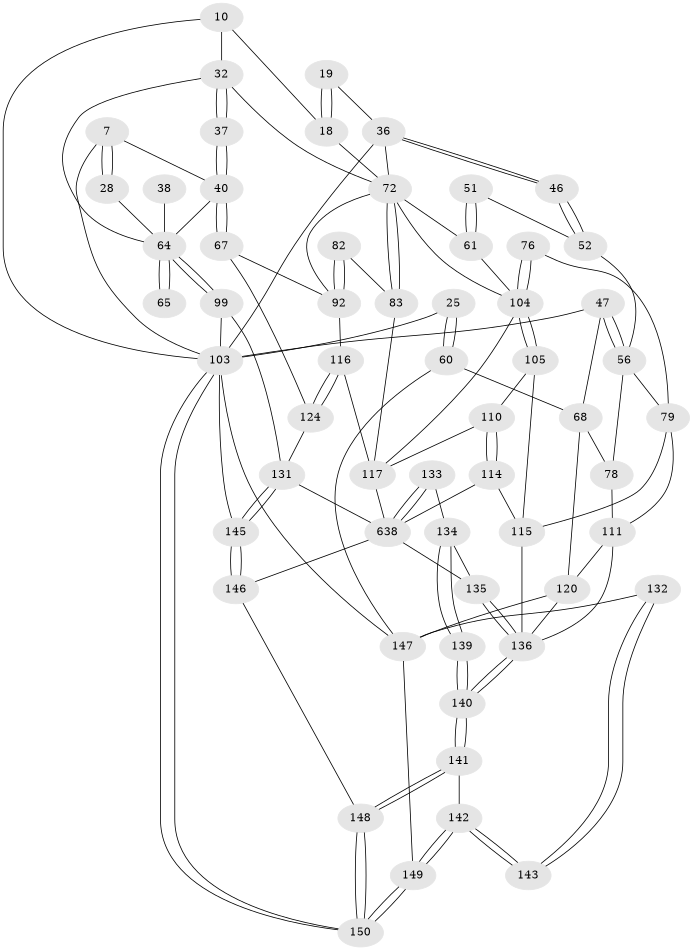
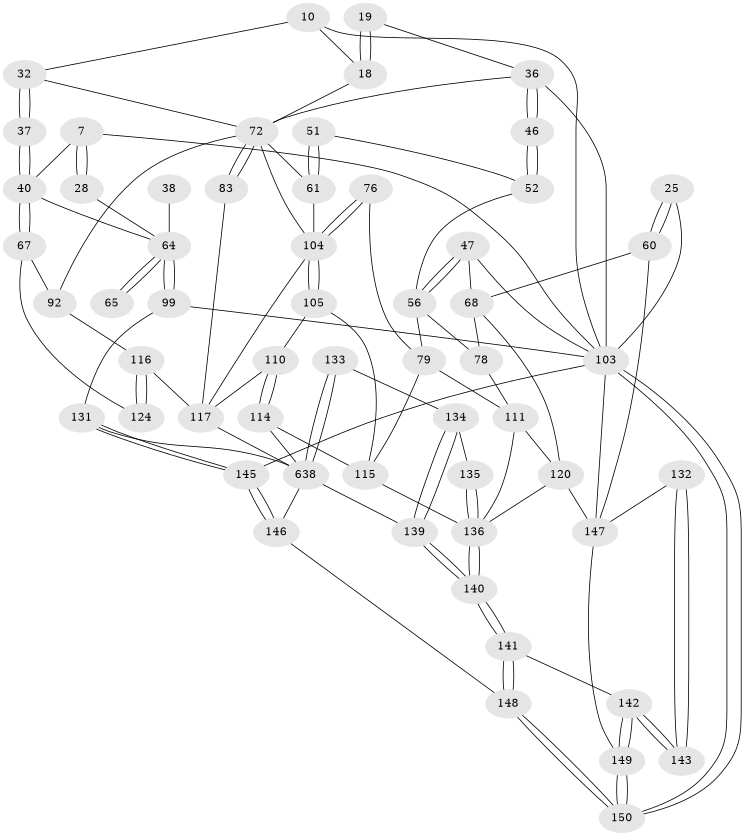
(68, 135) -> none
(339, 246) -> none
(296, 446) -> none
(432, 561) -> (360, 504)
